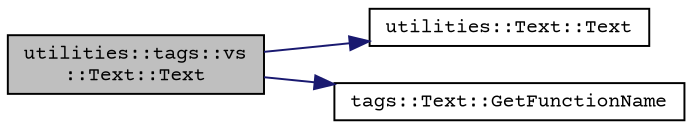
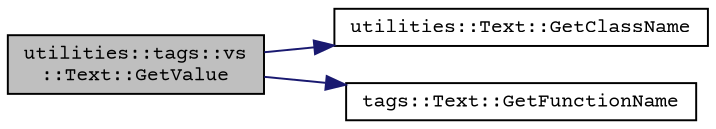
(509, 27) -> (521, 27)
(136, 65) -> (136, 65)
